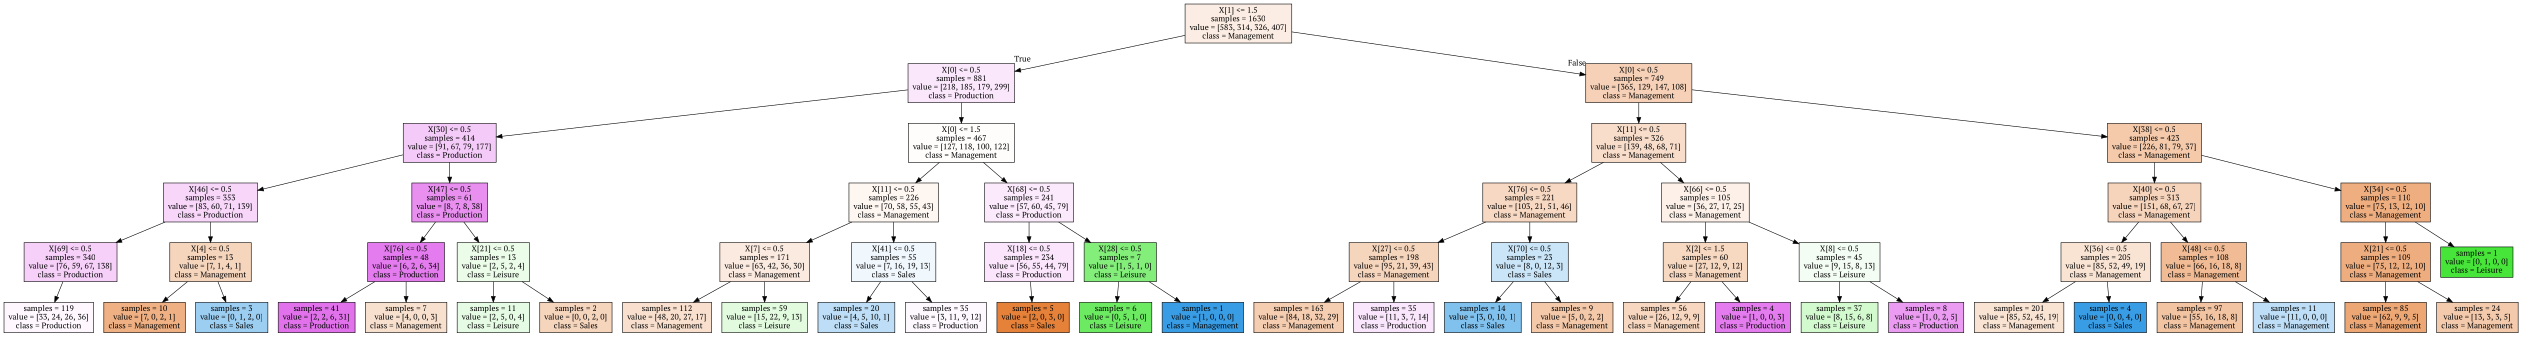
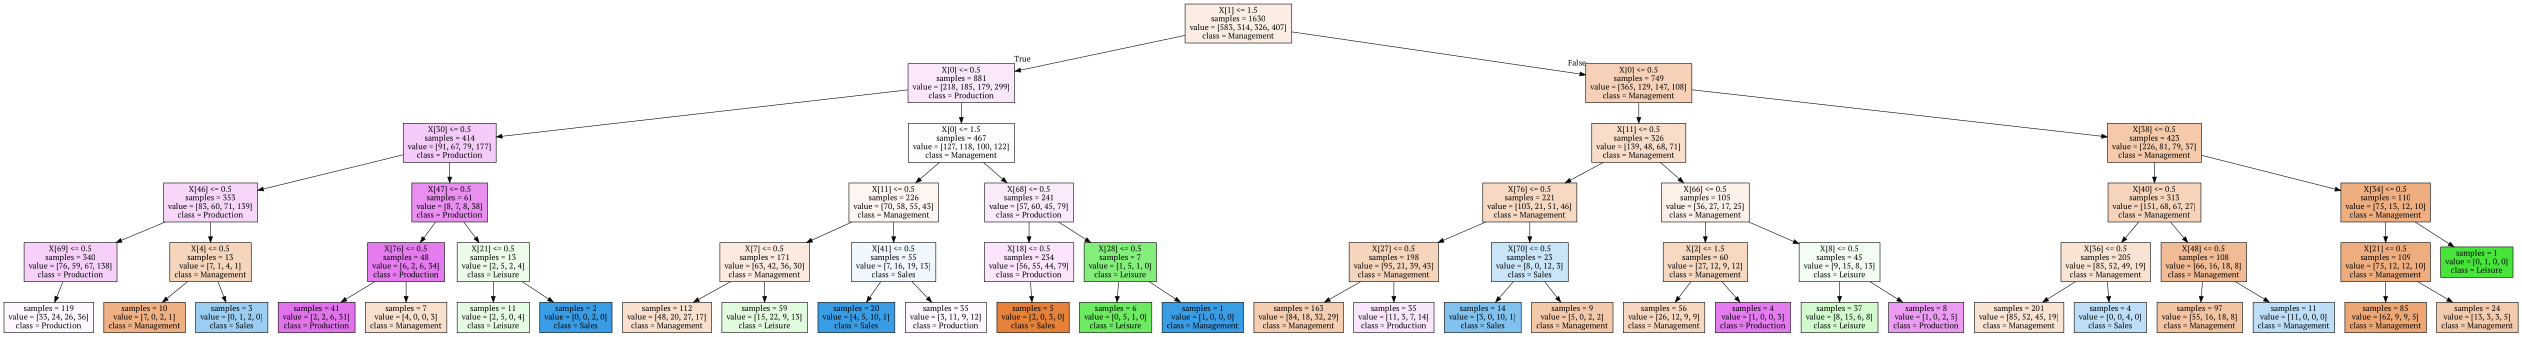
(576, 317) -> (576, 317)
(856, 317) -> (856, 317)
(2110, 317) -> (2110, 317)
